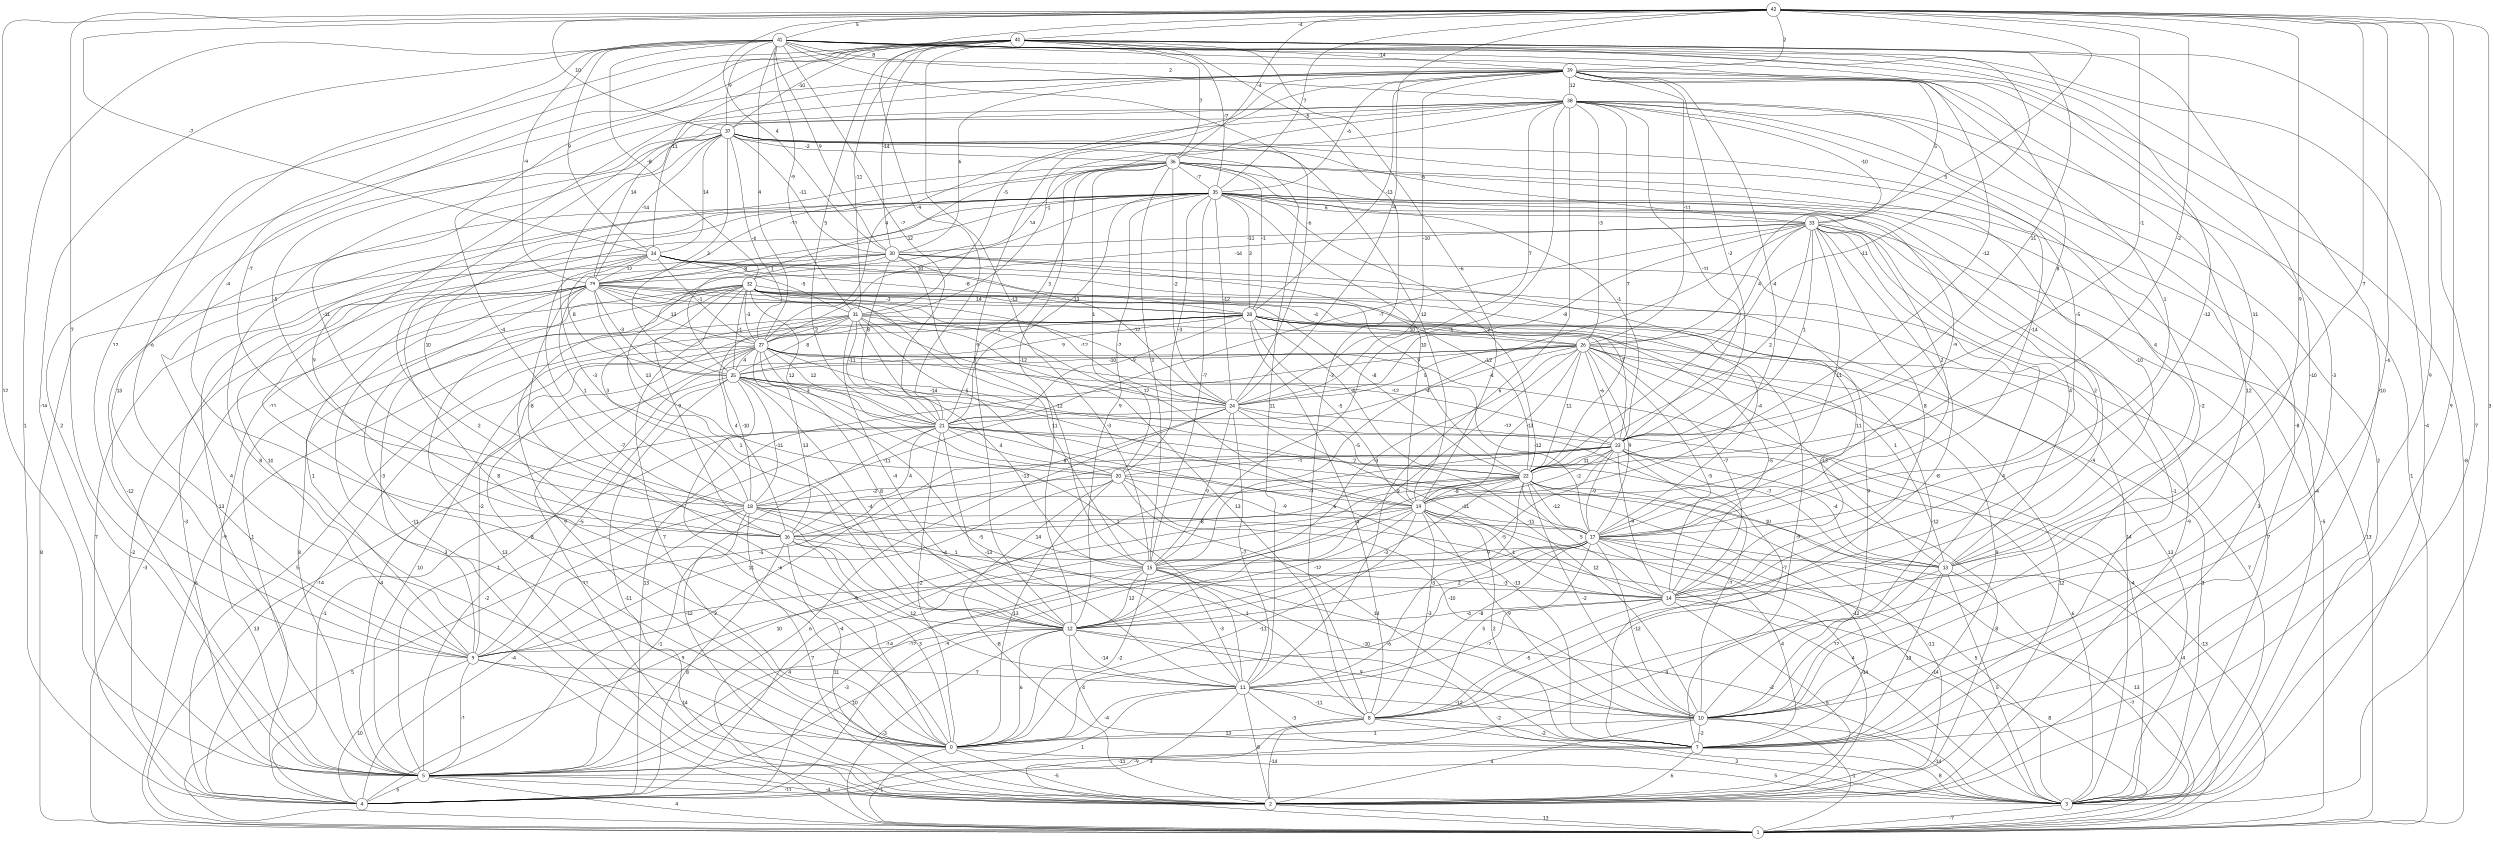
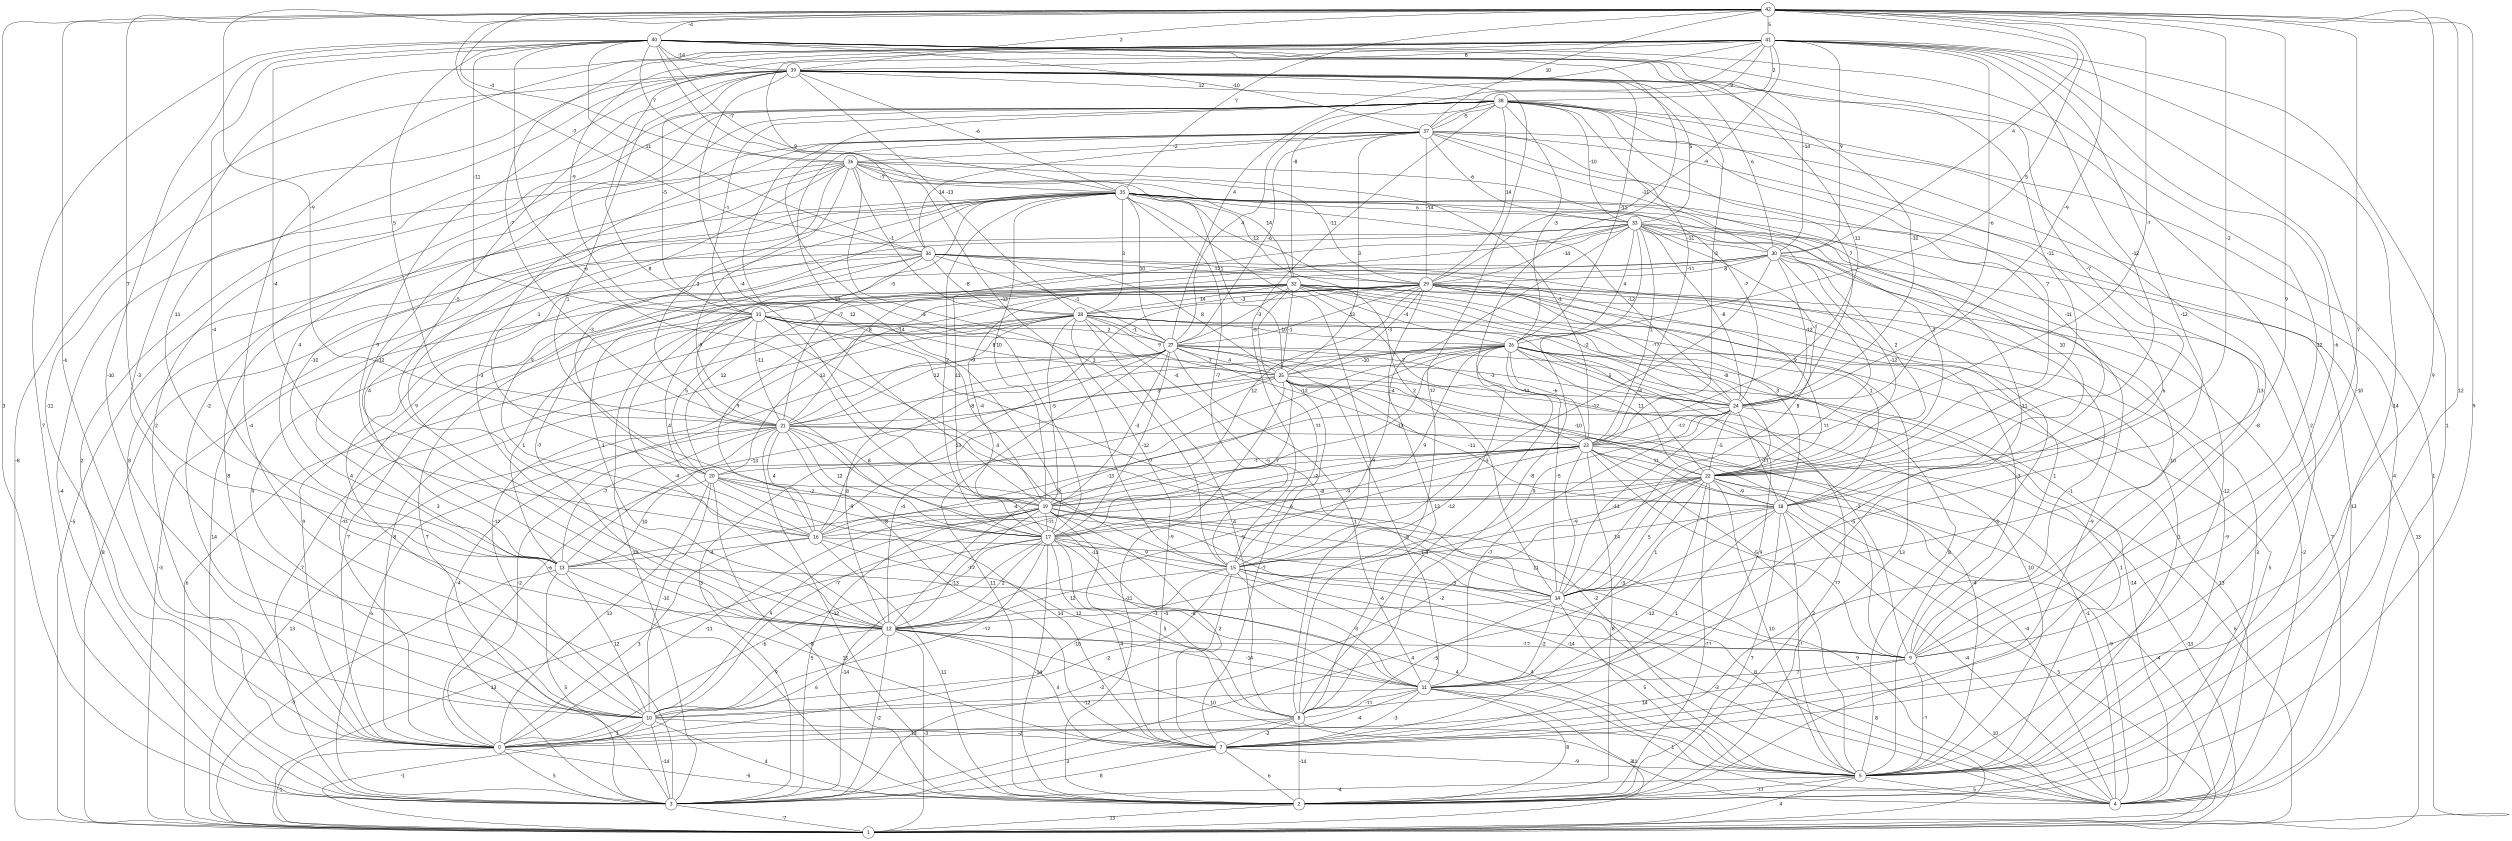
(1370, 477) -> (906, 500)
(1683, 792) -> (1713, 737)
